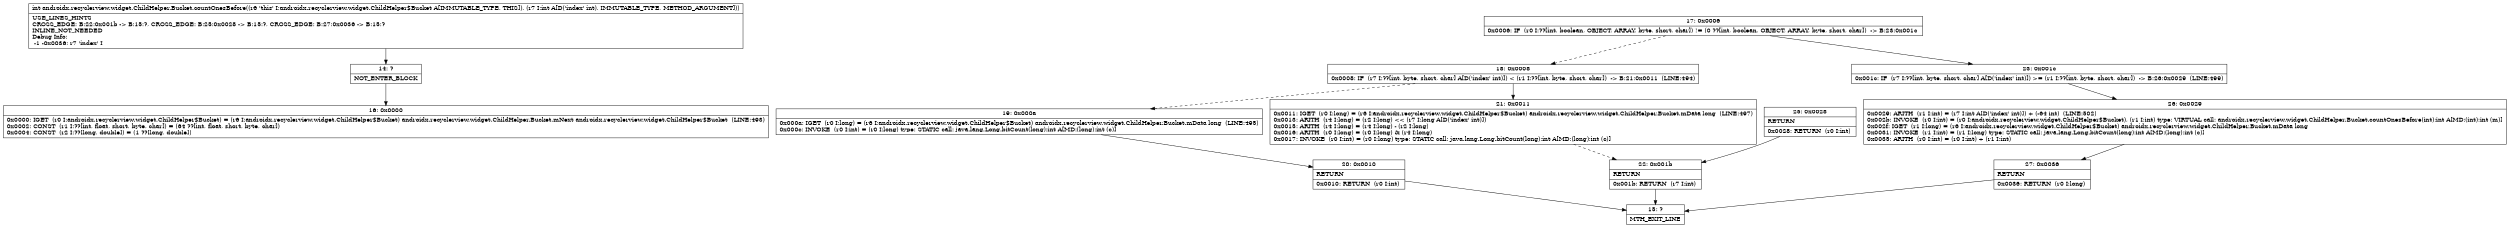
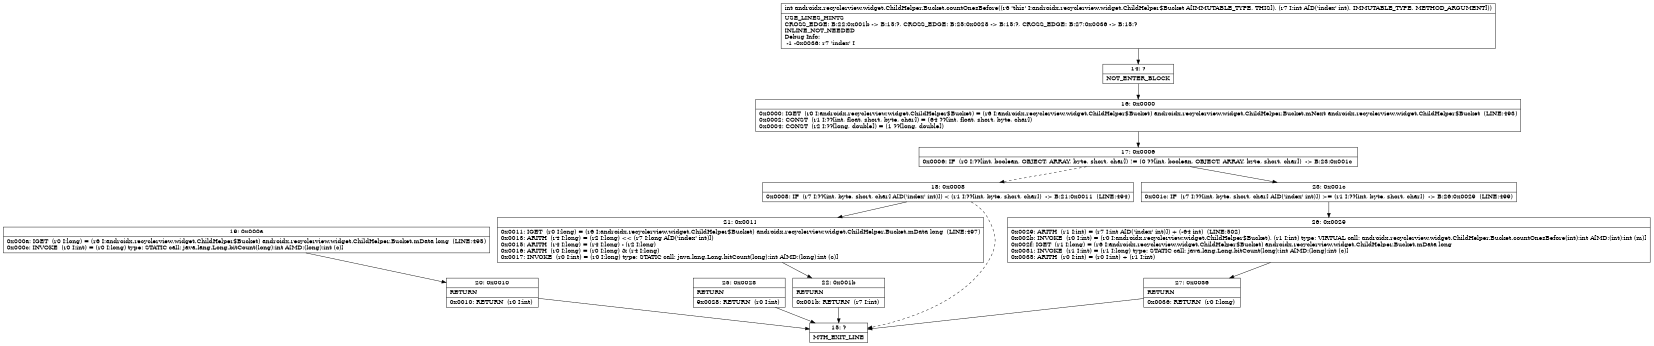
(1285, 96) -> (966, 286)
(1810, 131) -> (739, 302)
none -> (1138, 137)
(1743, 150) -> (793, 314)
(1593, 151) -> (795, 269)
